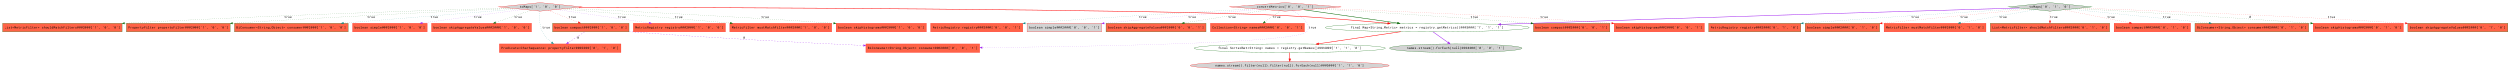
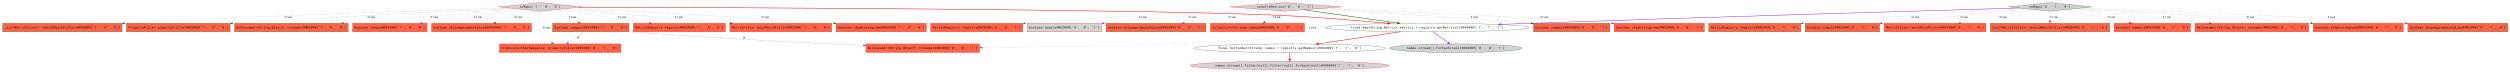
(1226, 16) -> (1226, 16)
(2250, 17) -> (2250, 17)
(2252, 28) -> (2252, 28)
